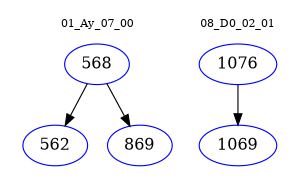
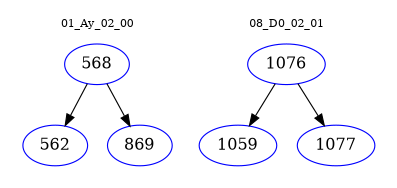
(98, 24) -> (98, 24)
(238, 145) -> (238, 145)
none -> (336, 145)
